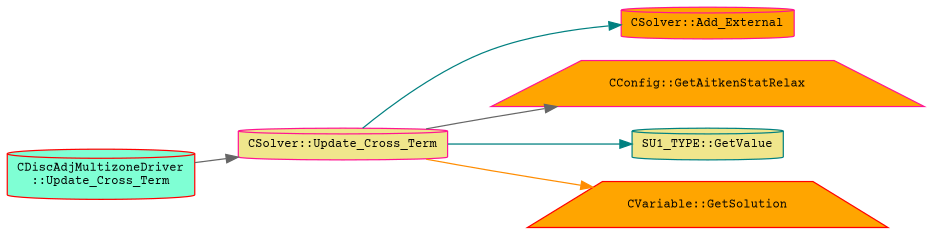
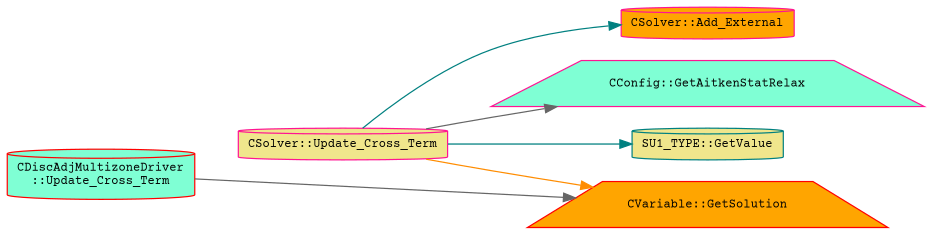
(708, 84) -> (708, 84)
(210, 161) -> (379, 188)
